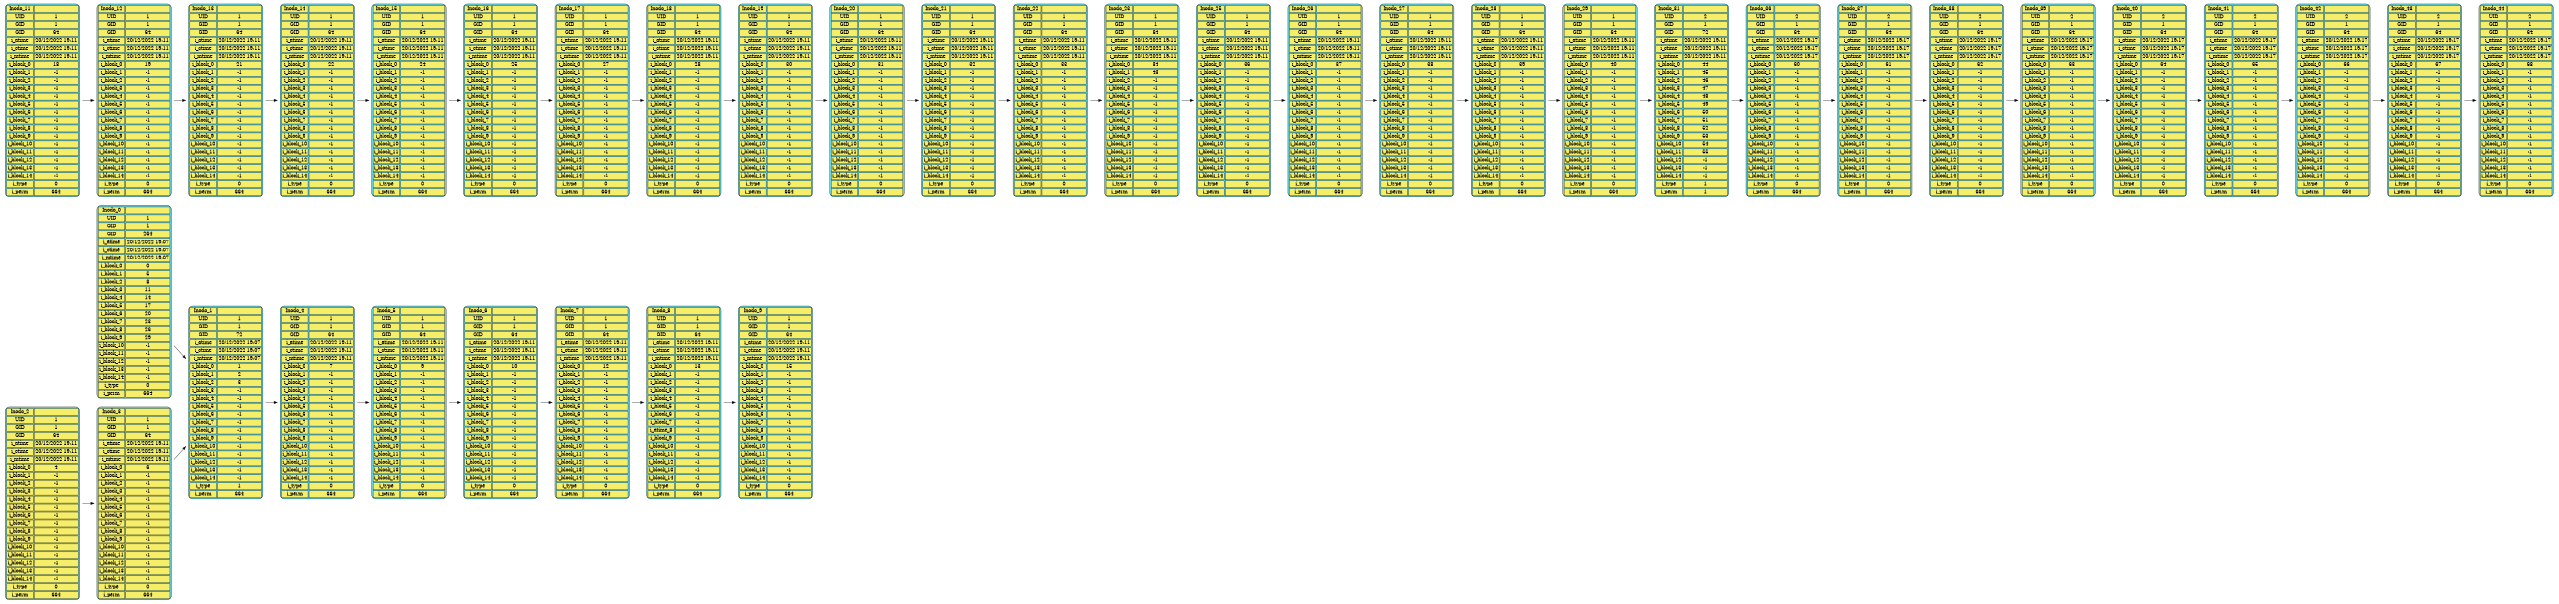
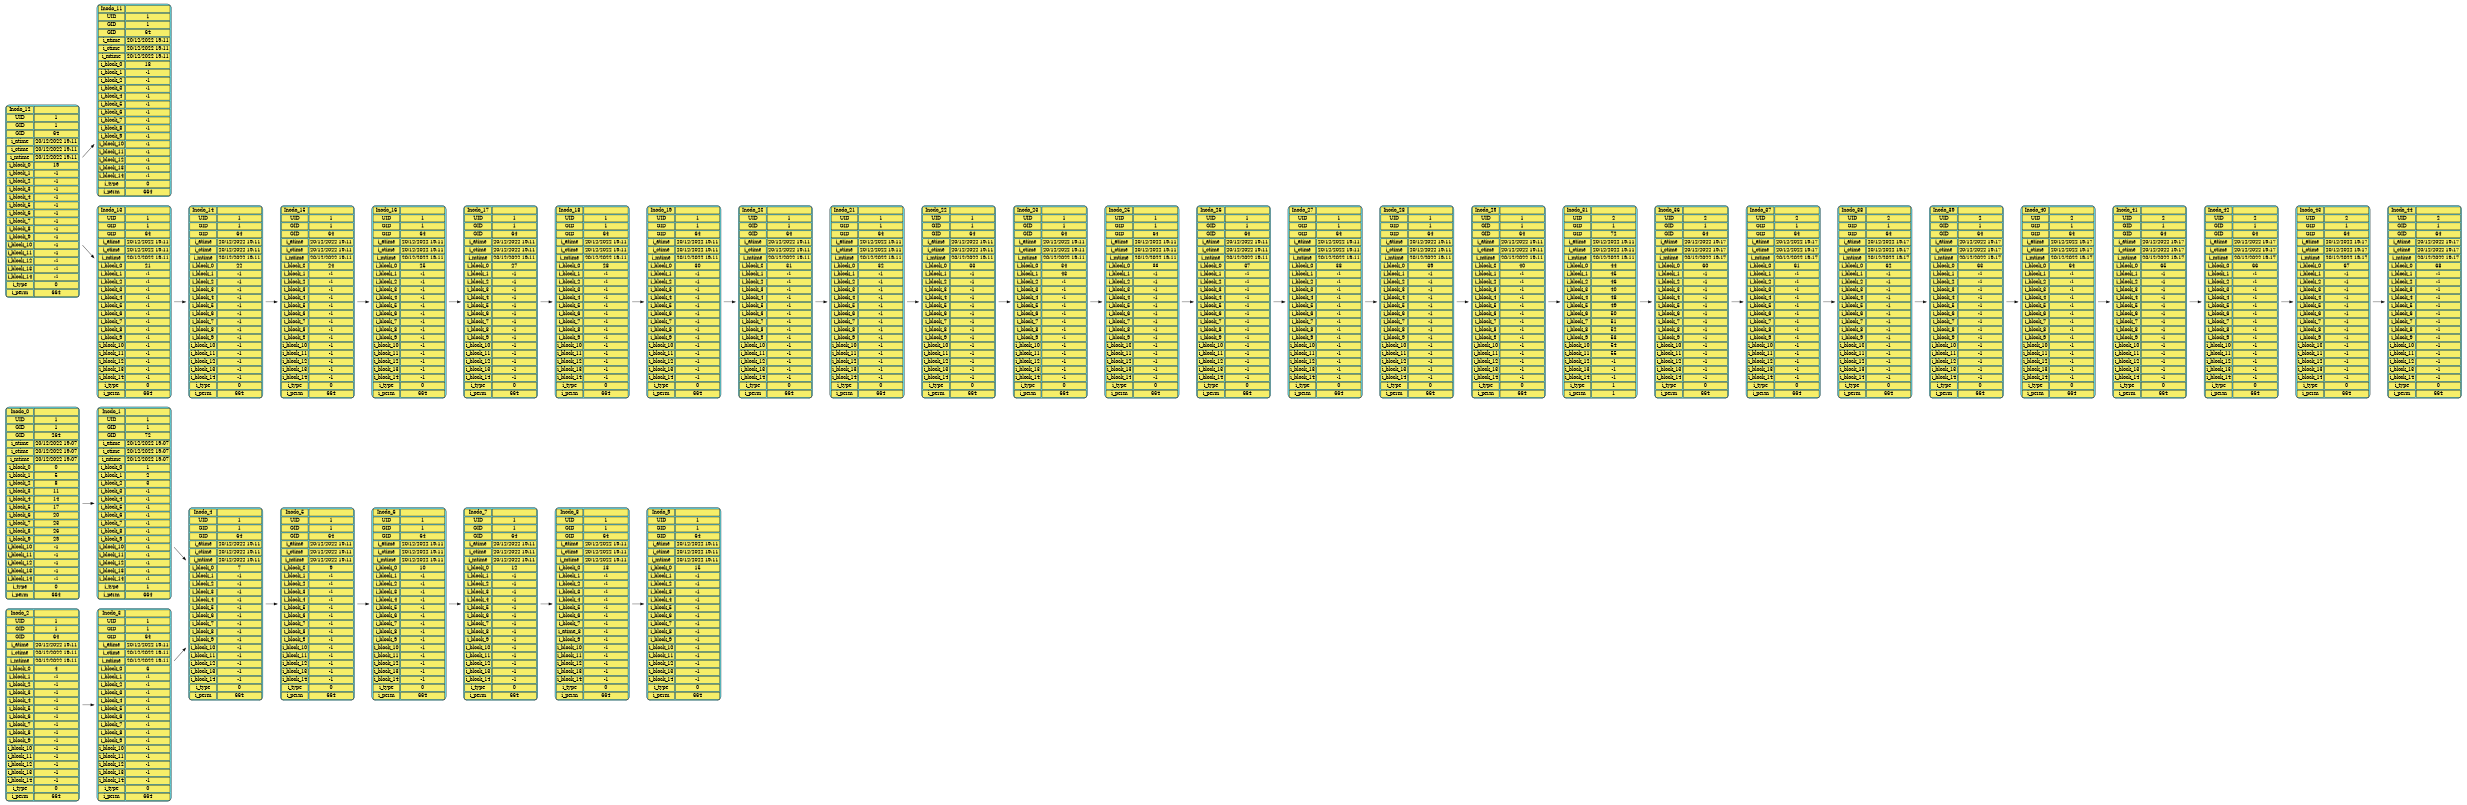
(1705, 88) -> (1614, 290)
(87, 100) -> (87, 152)
(179, 454) -> (179, 656)
